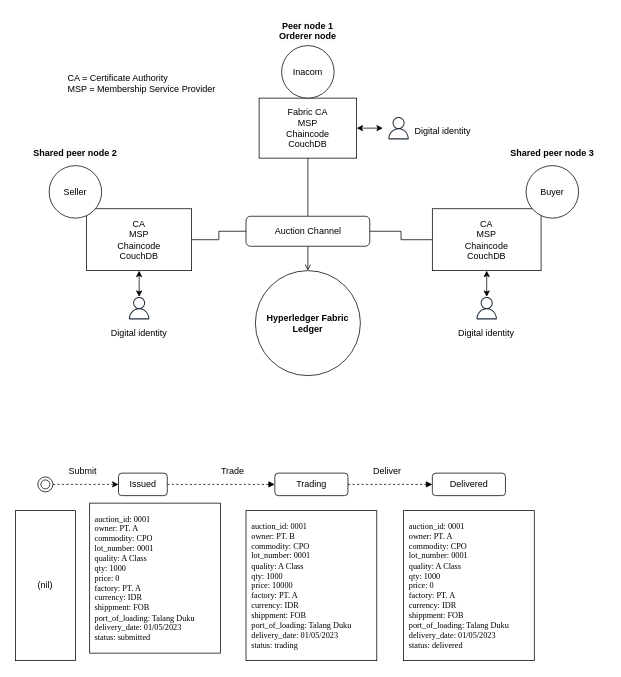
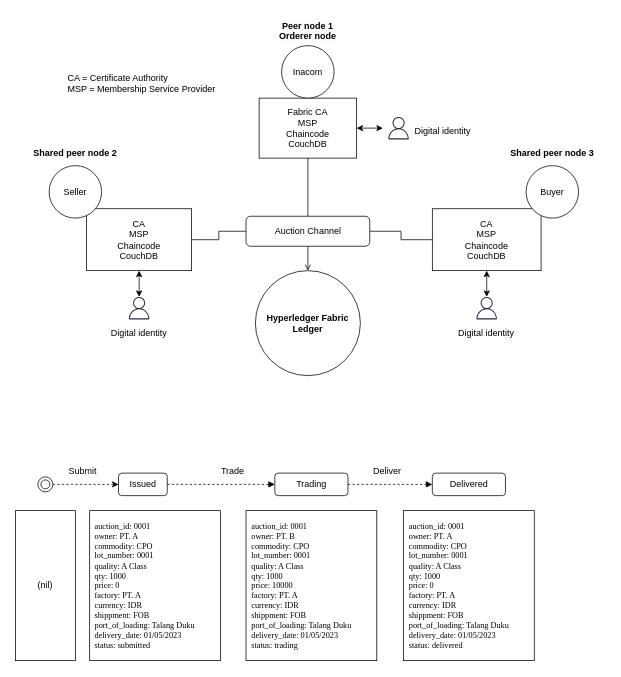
(155, 578) -> (155, 585)
